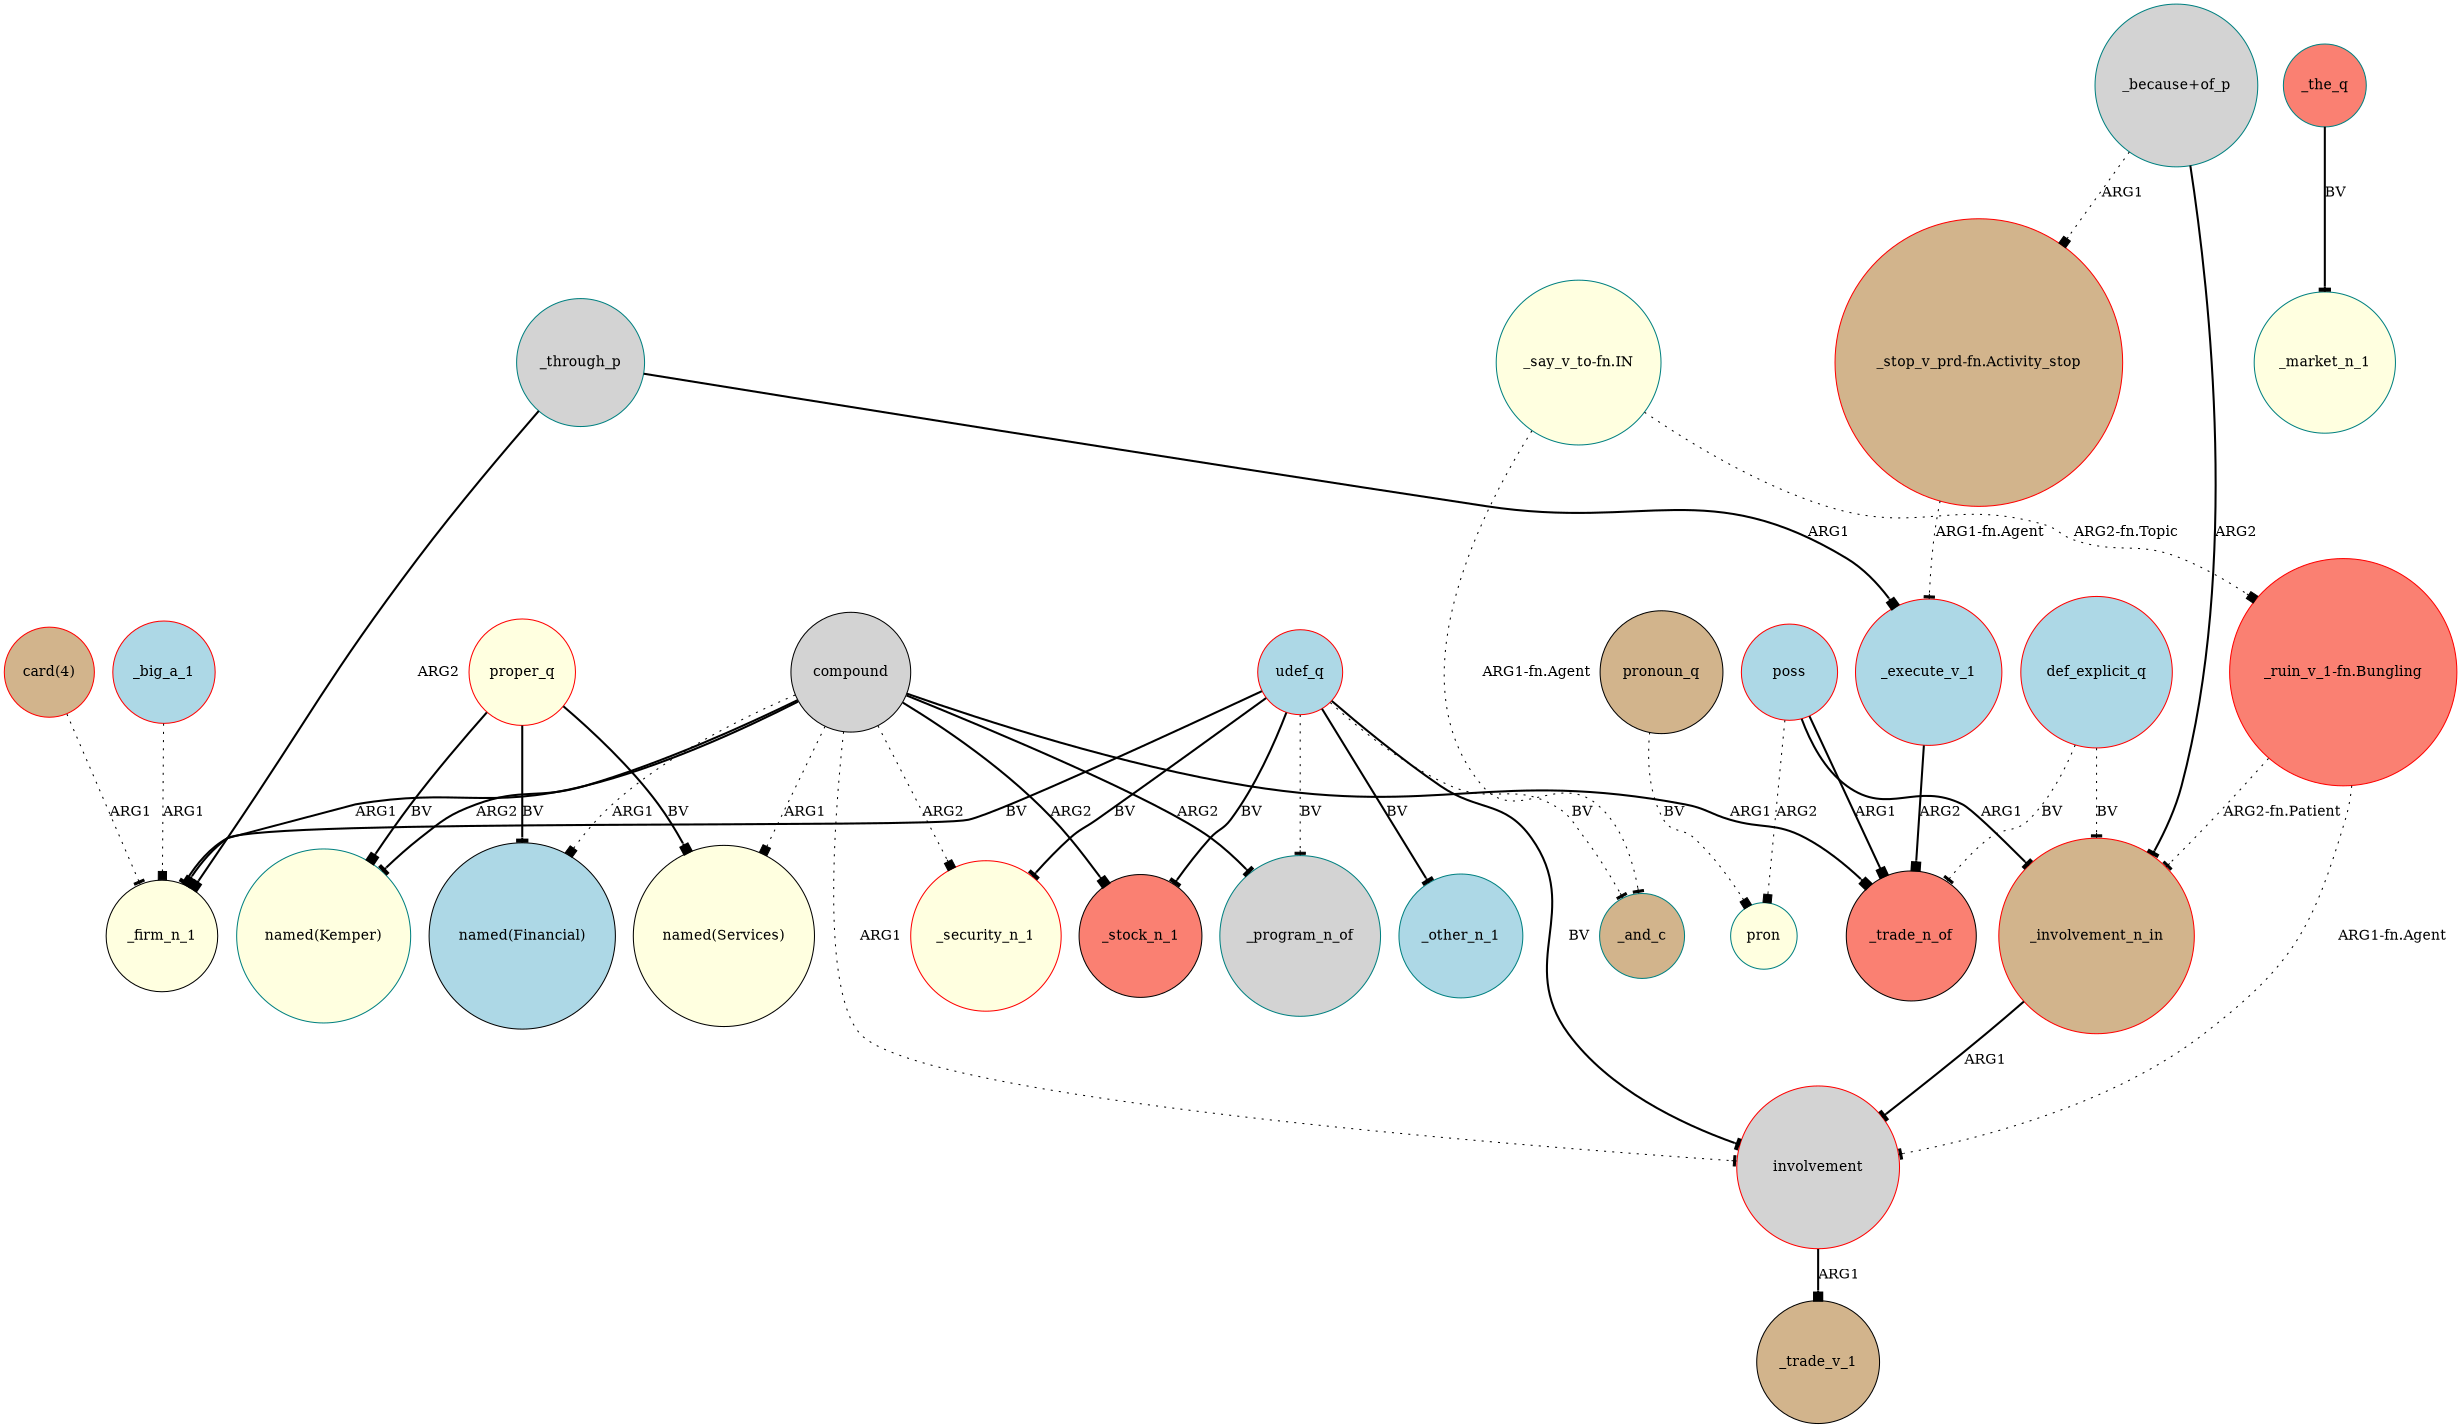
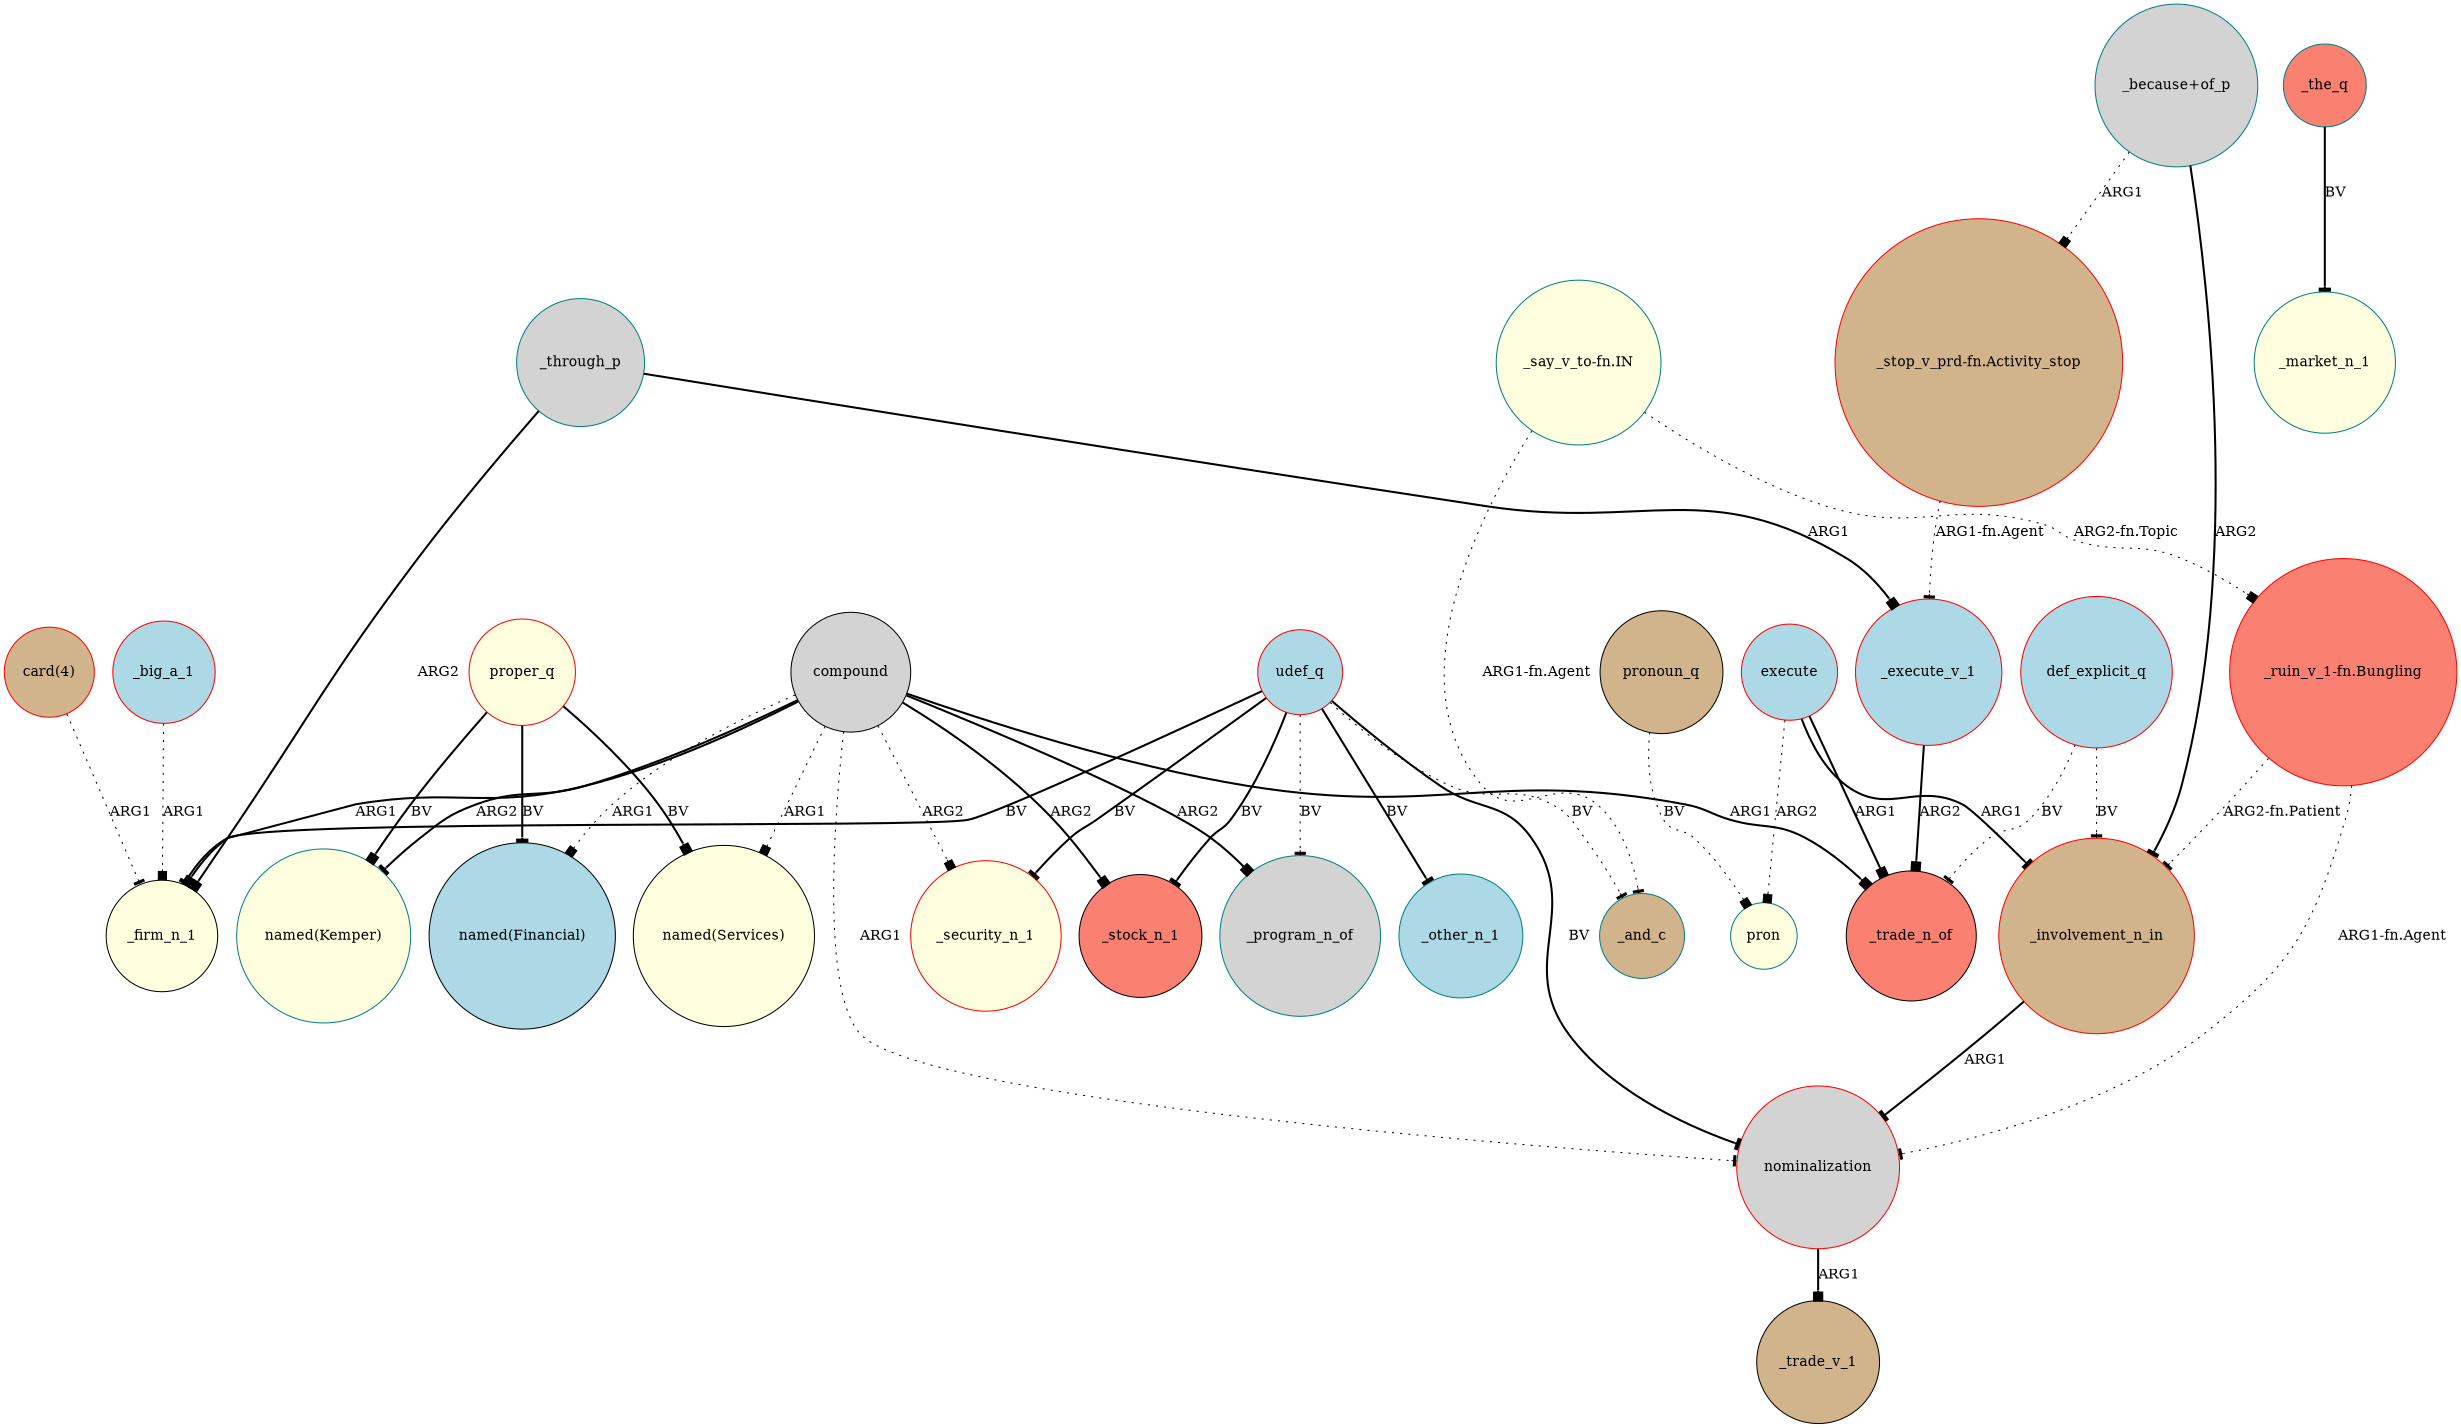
(1789, 672) -> (1789, 672)
(1074, 767) -> (1074, 767)
(1818, 1167) -> (1818, 1167)
